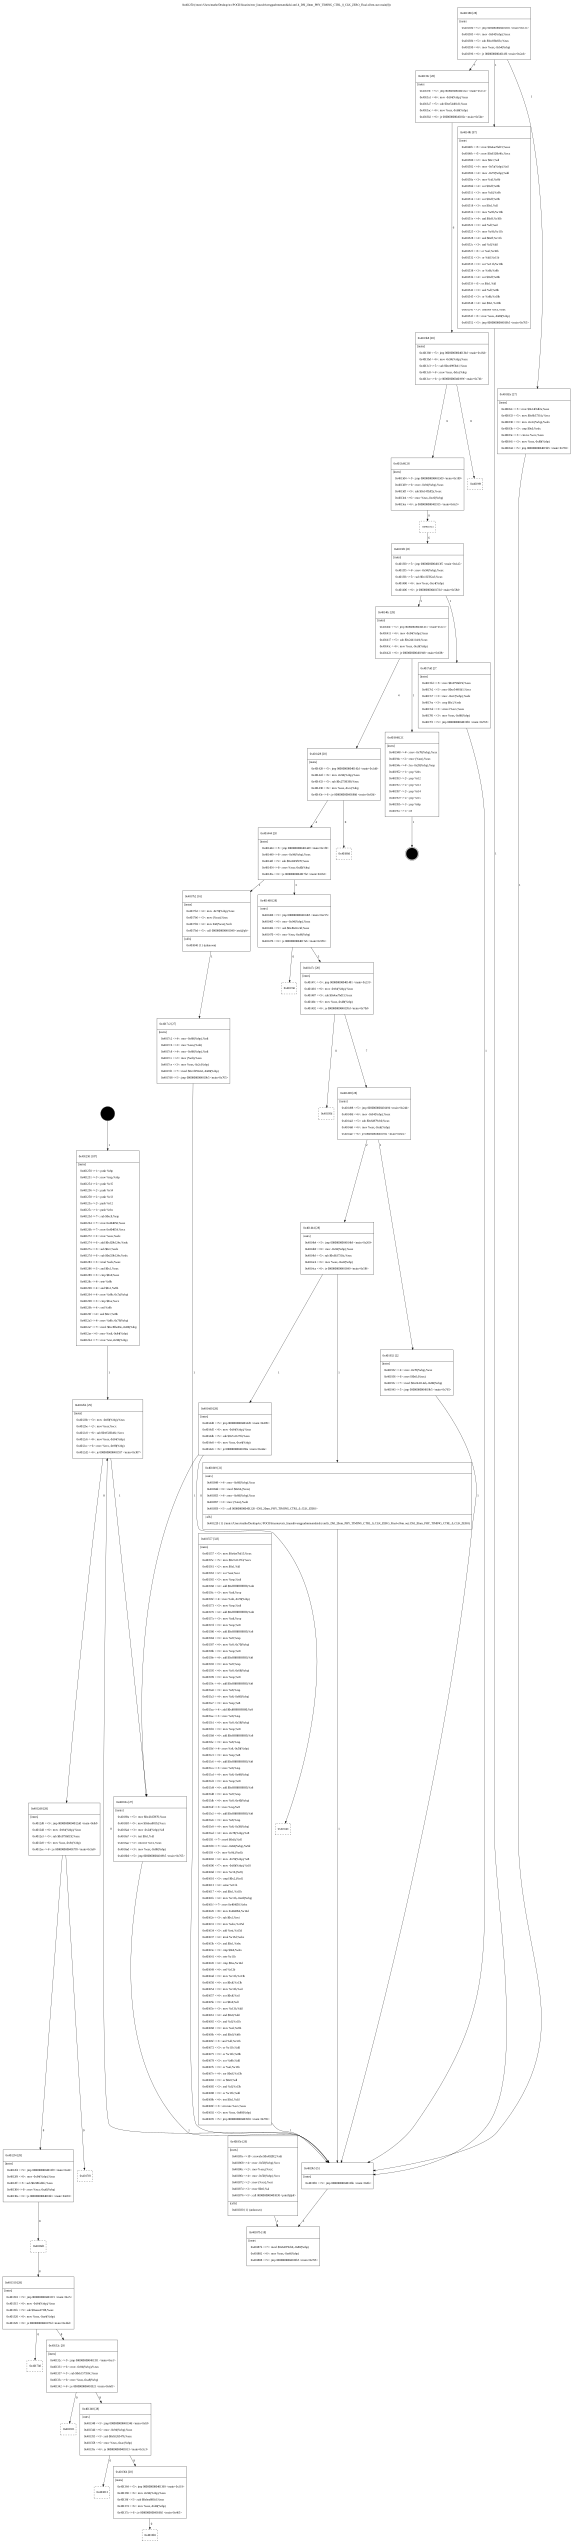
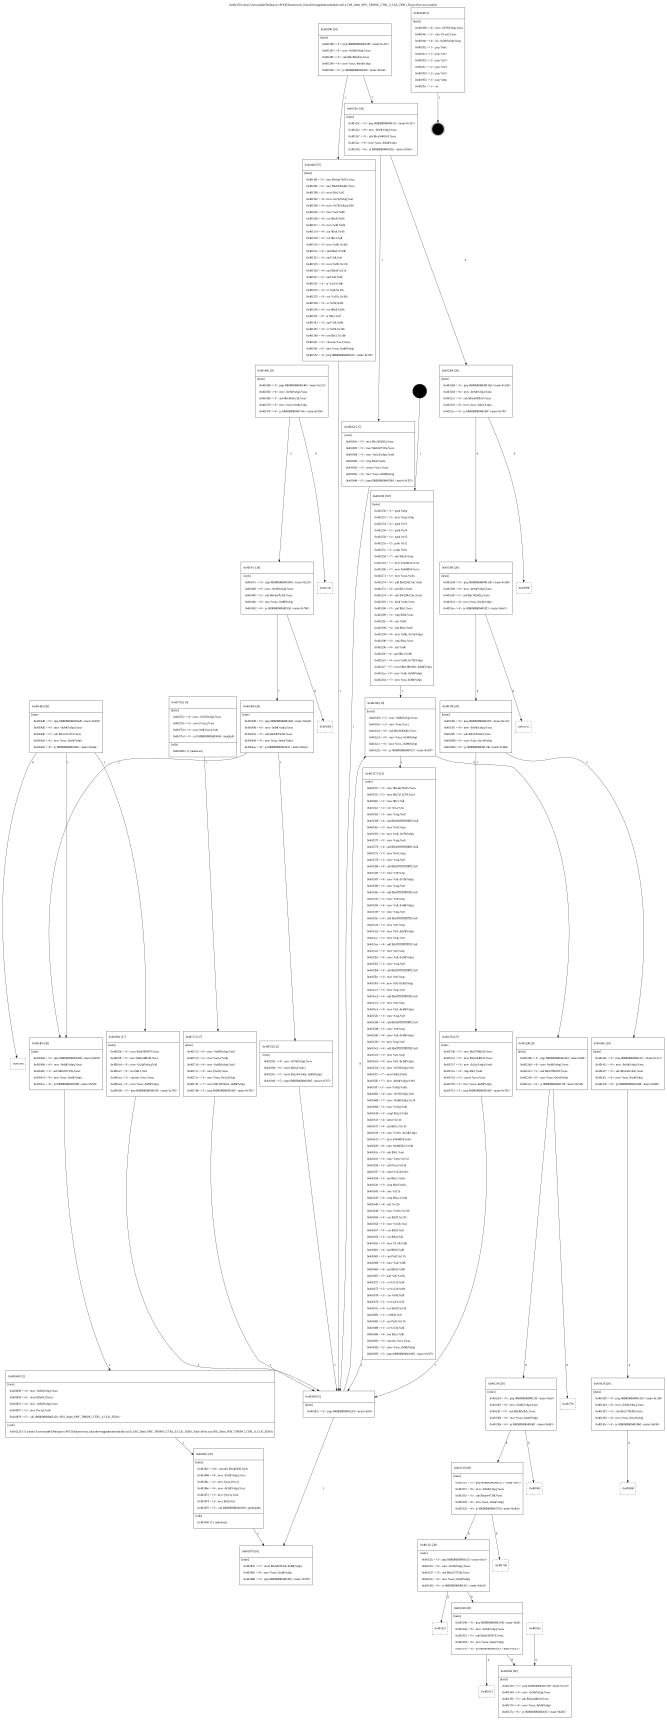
(542, 221) -> (380, 287)
(428, 537) -> (476, 656)
(412, 694) -> none
(294, 854) -> none
(287, 1338) -> (66, 894)
(129, 1626) -> (400, 761)
(337, 1845) -> (184, 1446)
(38, 2263) -> (505, 1445)
(150, 2523) -> (535, 1649)
